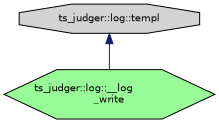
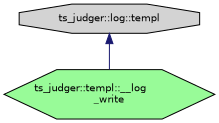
(109, 94) -> (109, 94)
